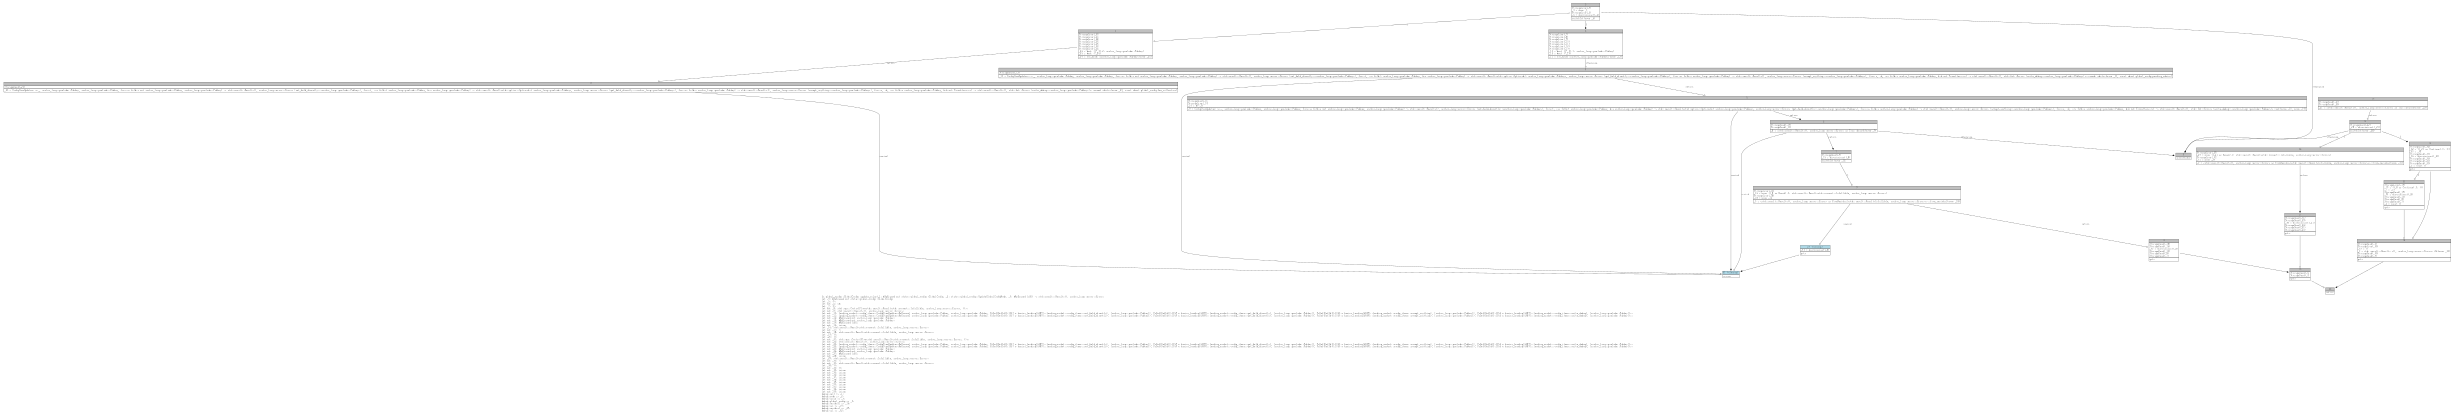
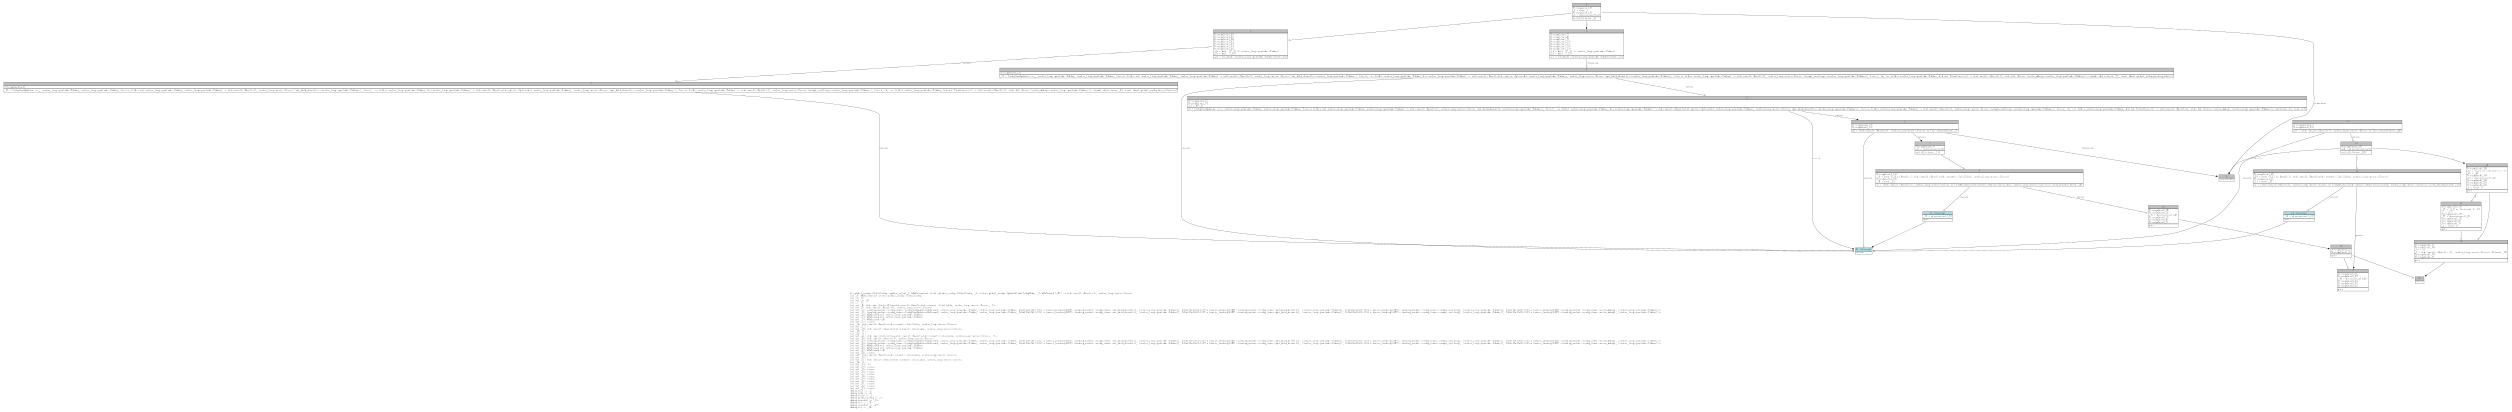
none -> (2299, 216)
none -> (2122, 239)
(2300, 251) -> (2346, 263)
